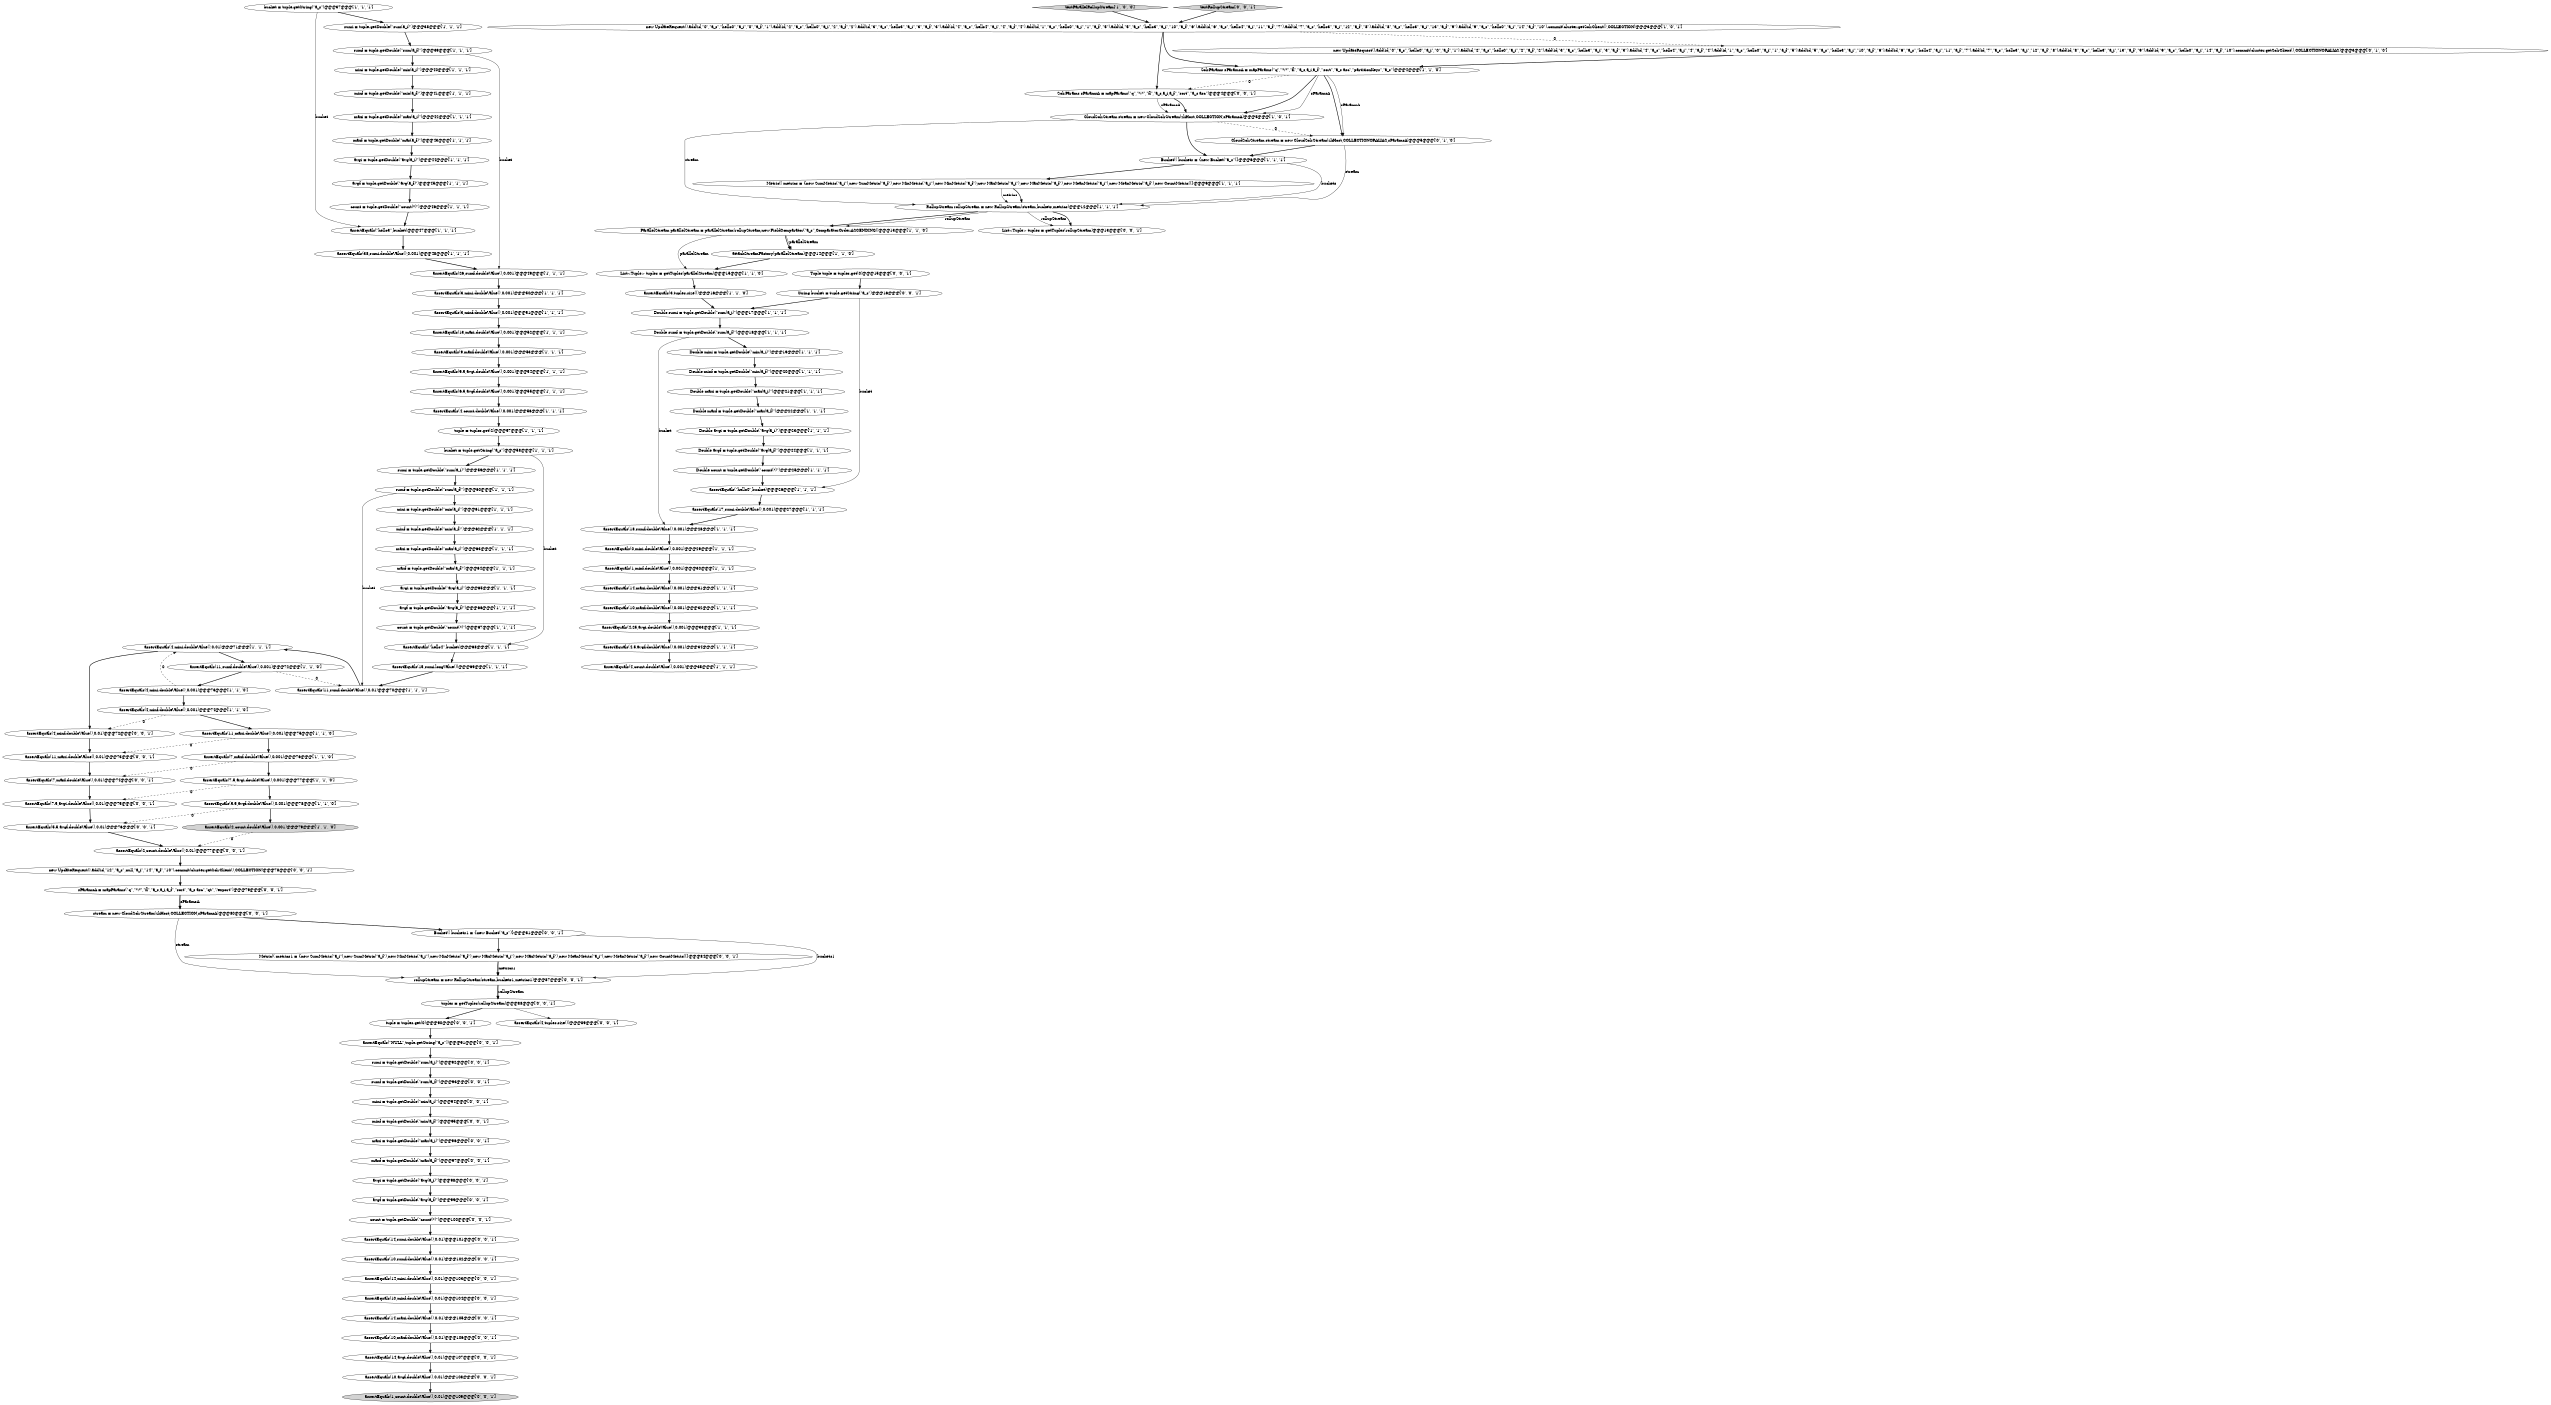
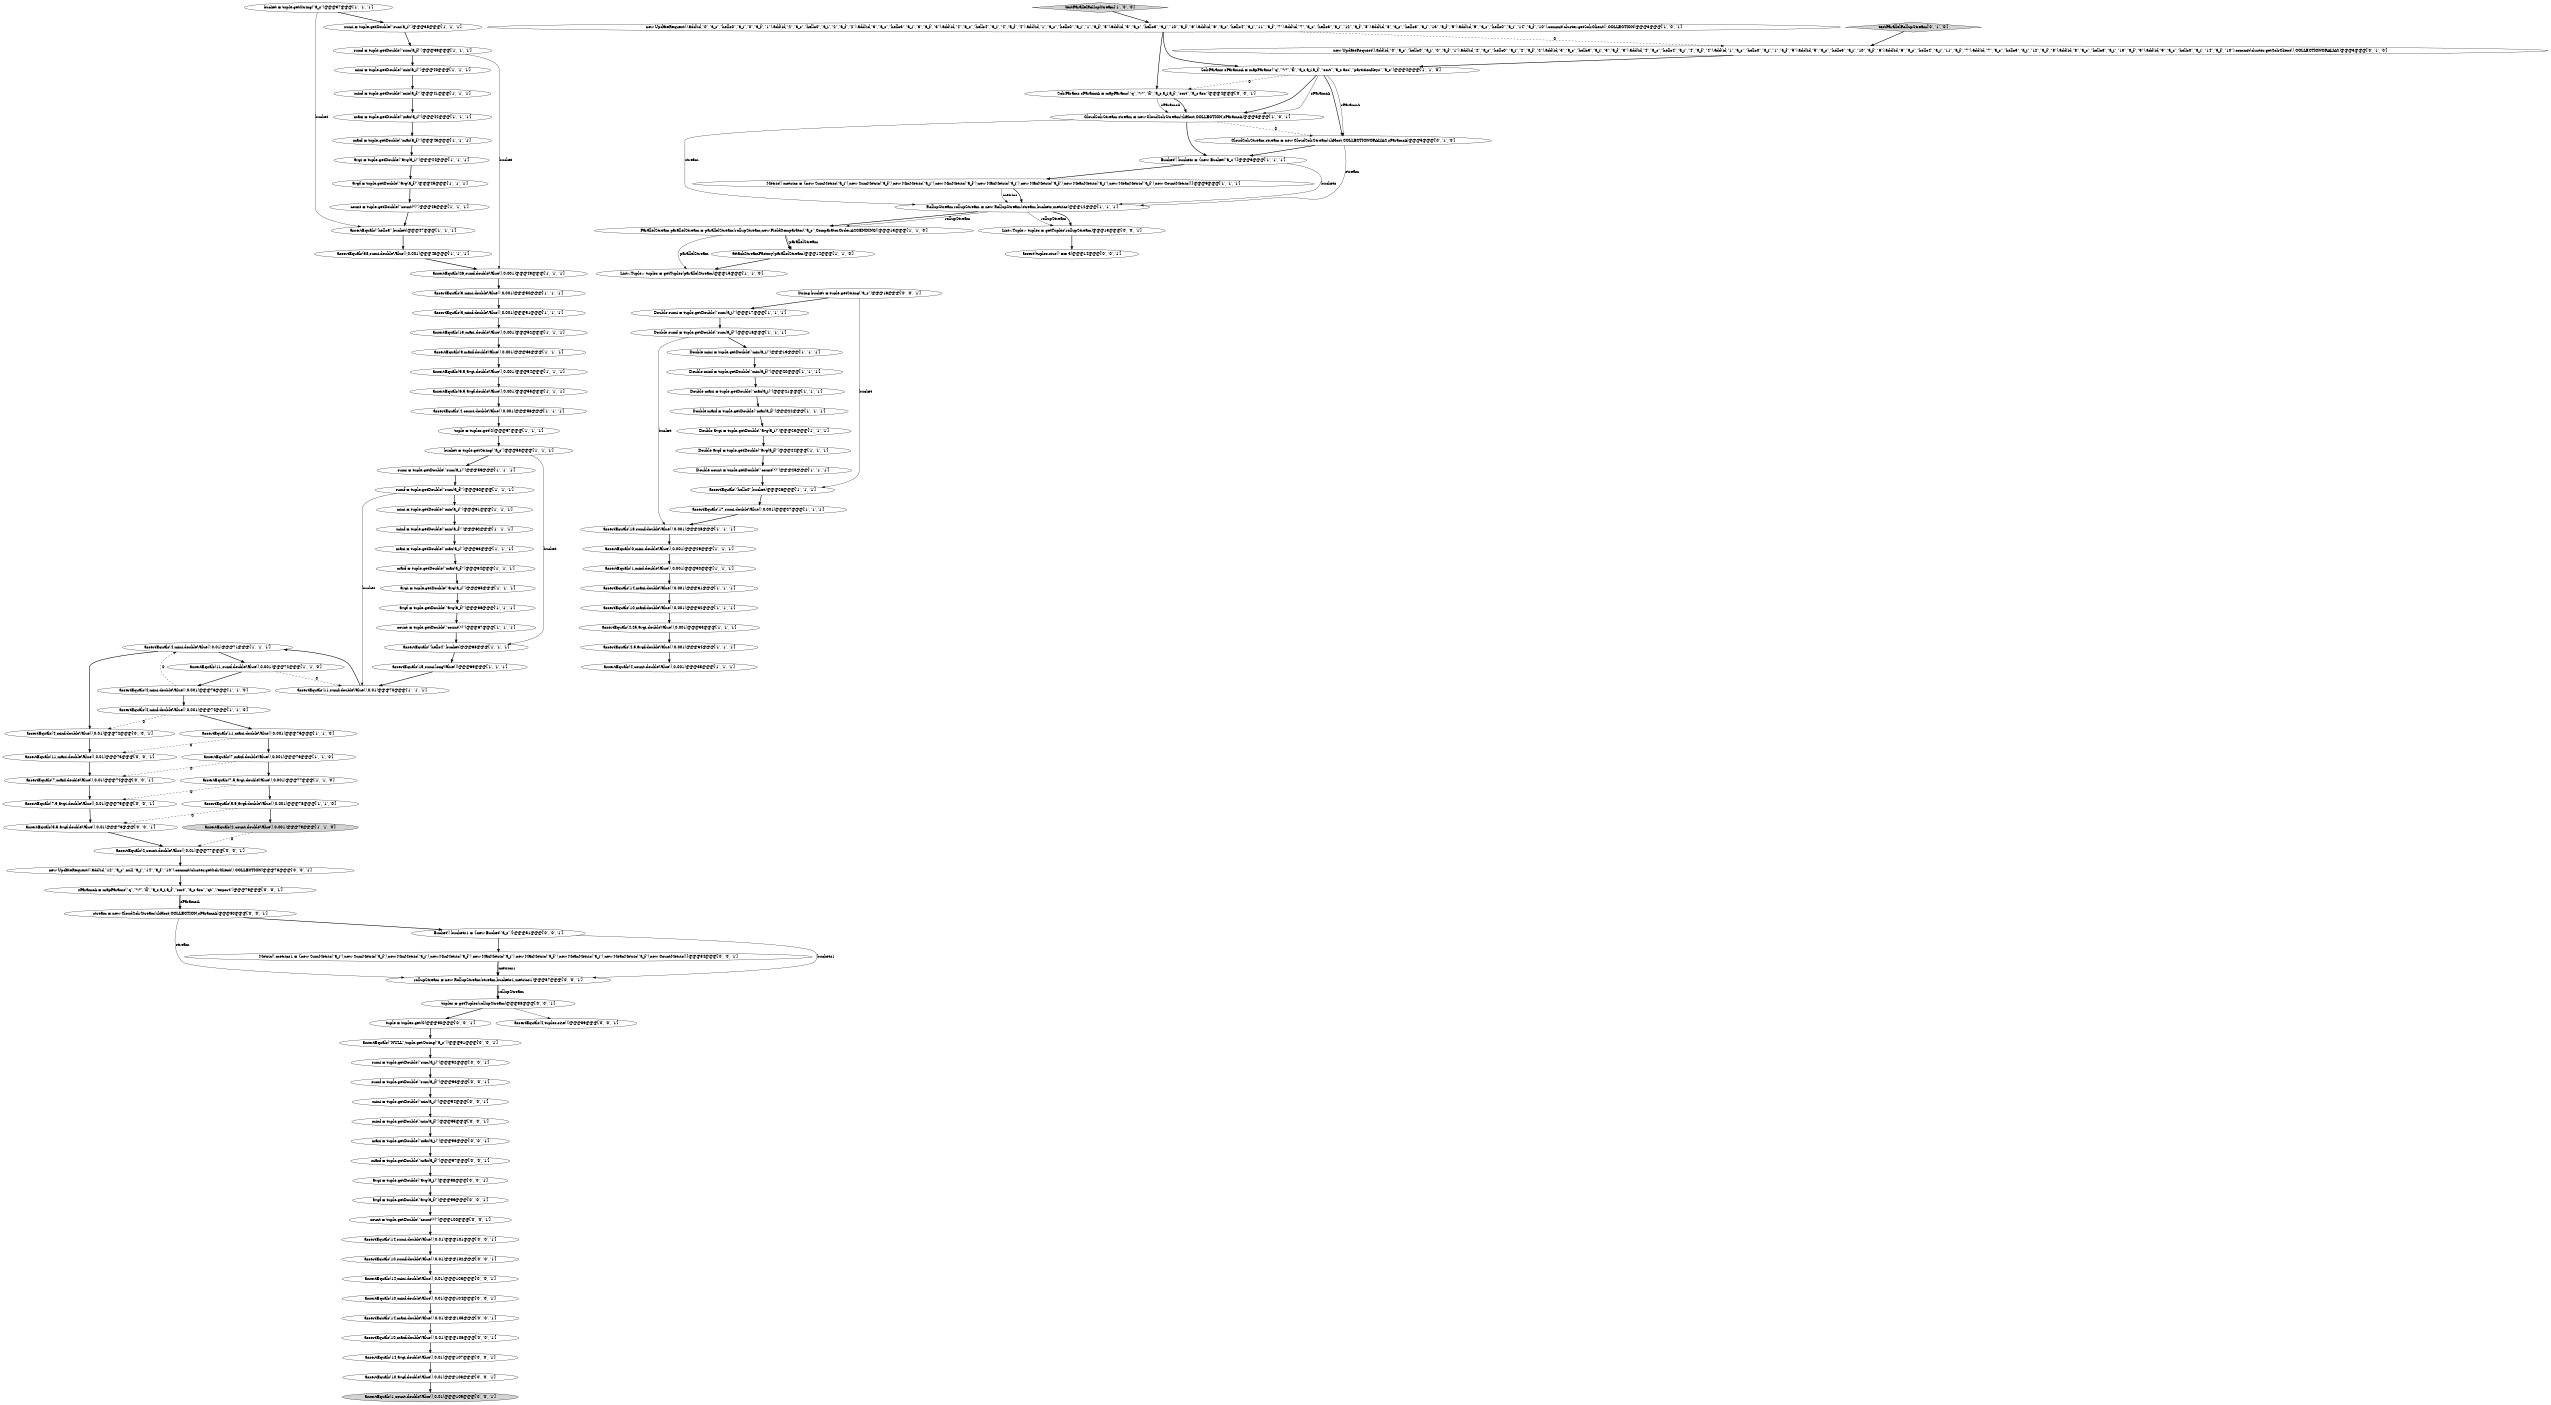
(1228, 8) -> none
none -> (1913, 27)
none -> (1072, 254)
(861, 274) -> none
(696, 293) -> none
